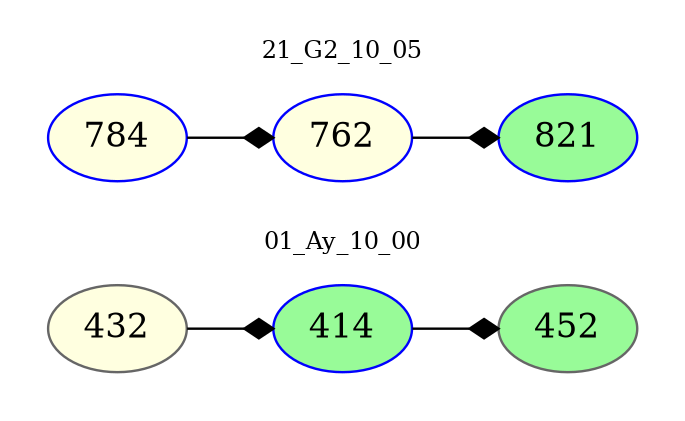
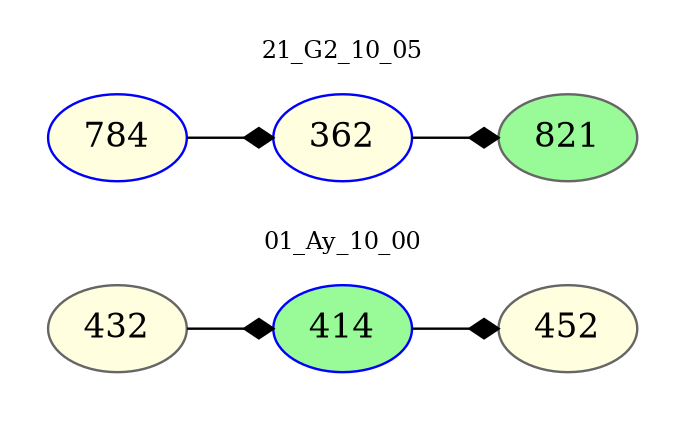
(343, 138) -> (343, 138)
(568, 138) -> (568, 138)
(568, 329) -> (568, 329)
